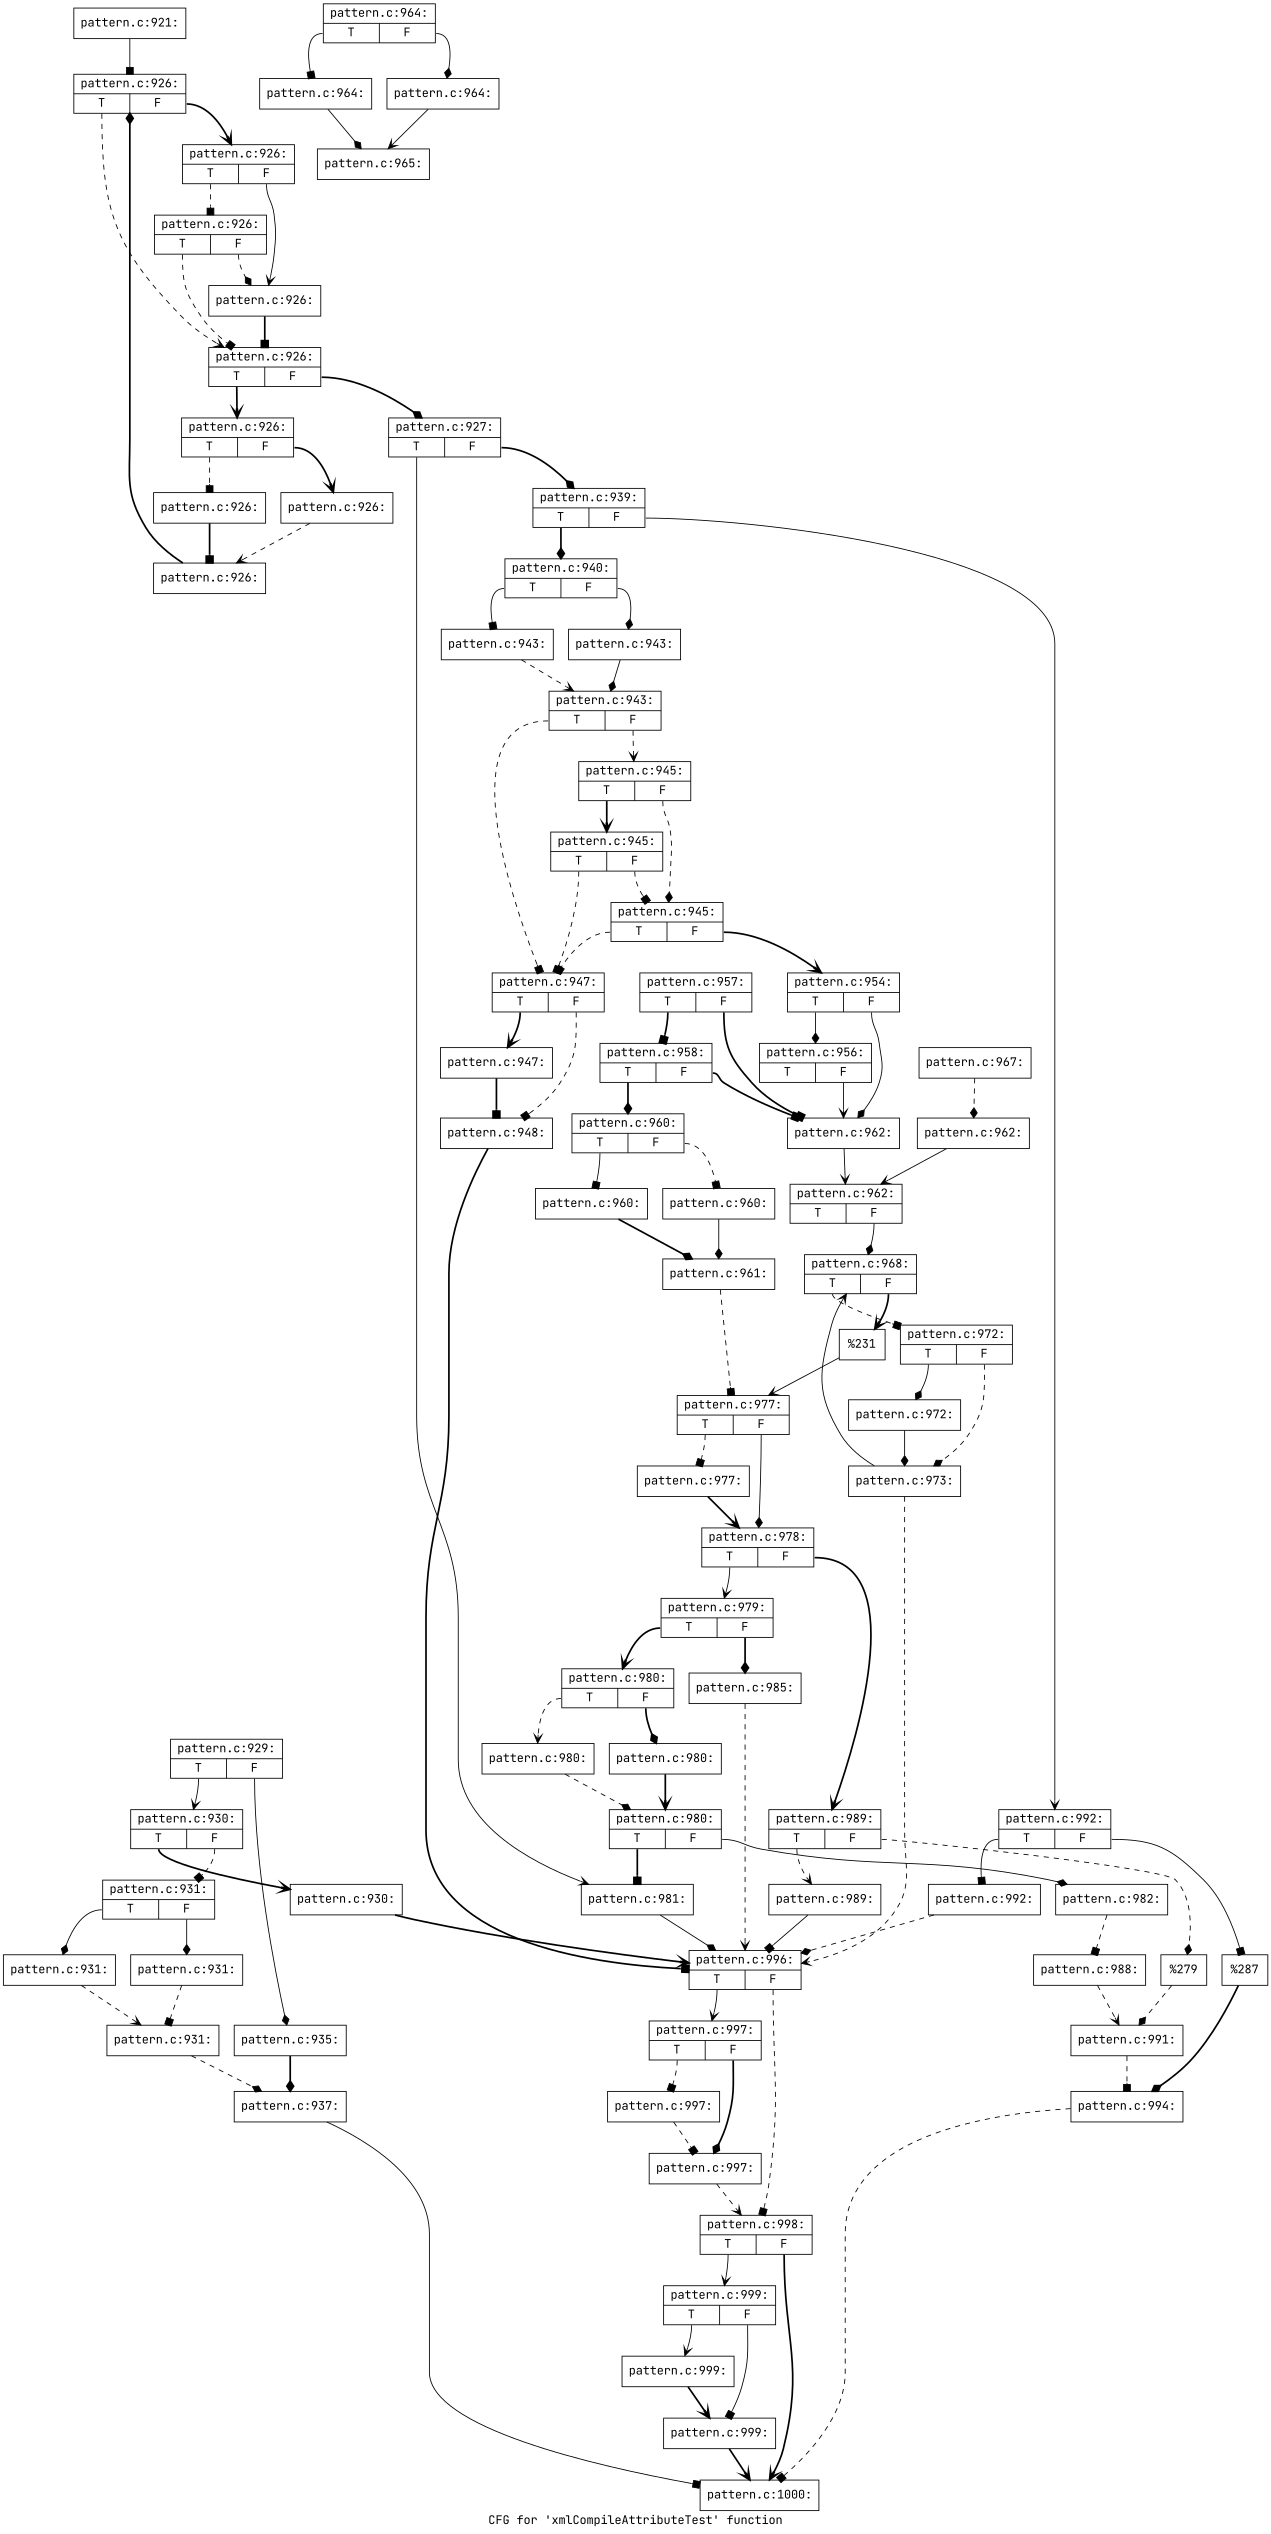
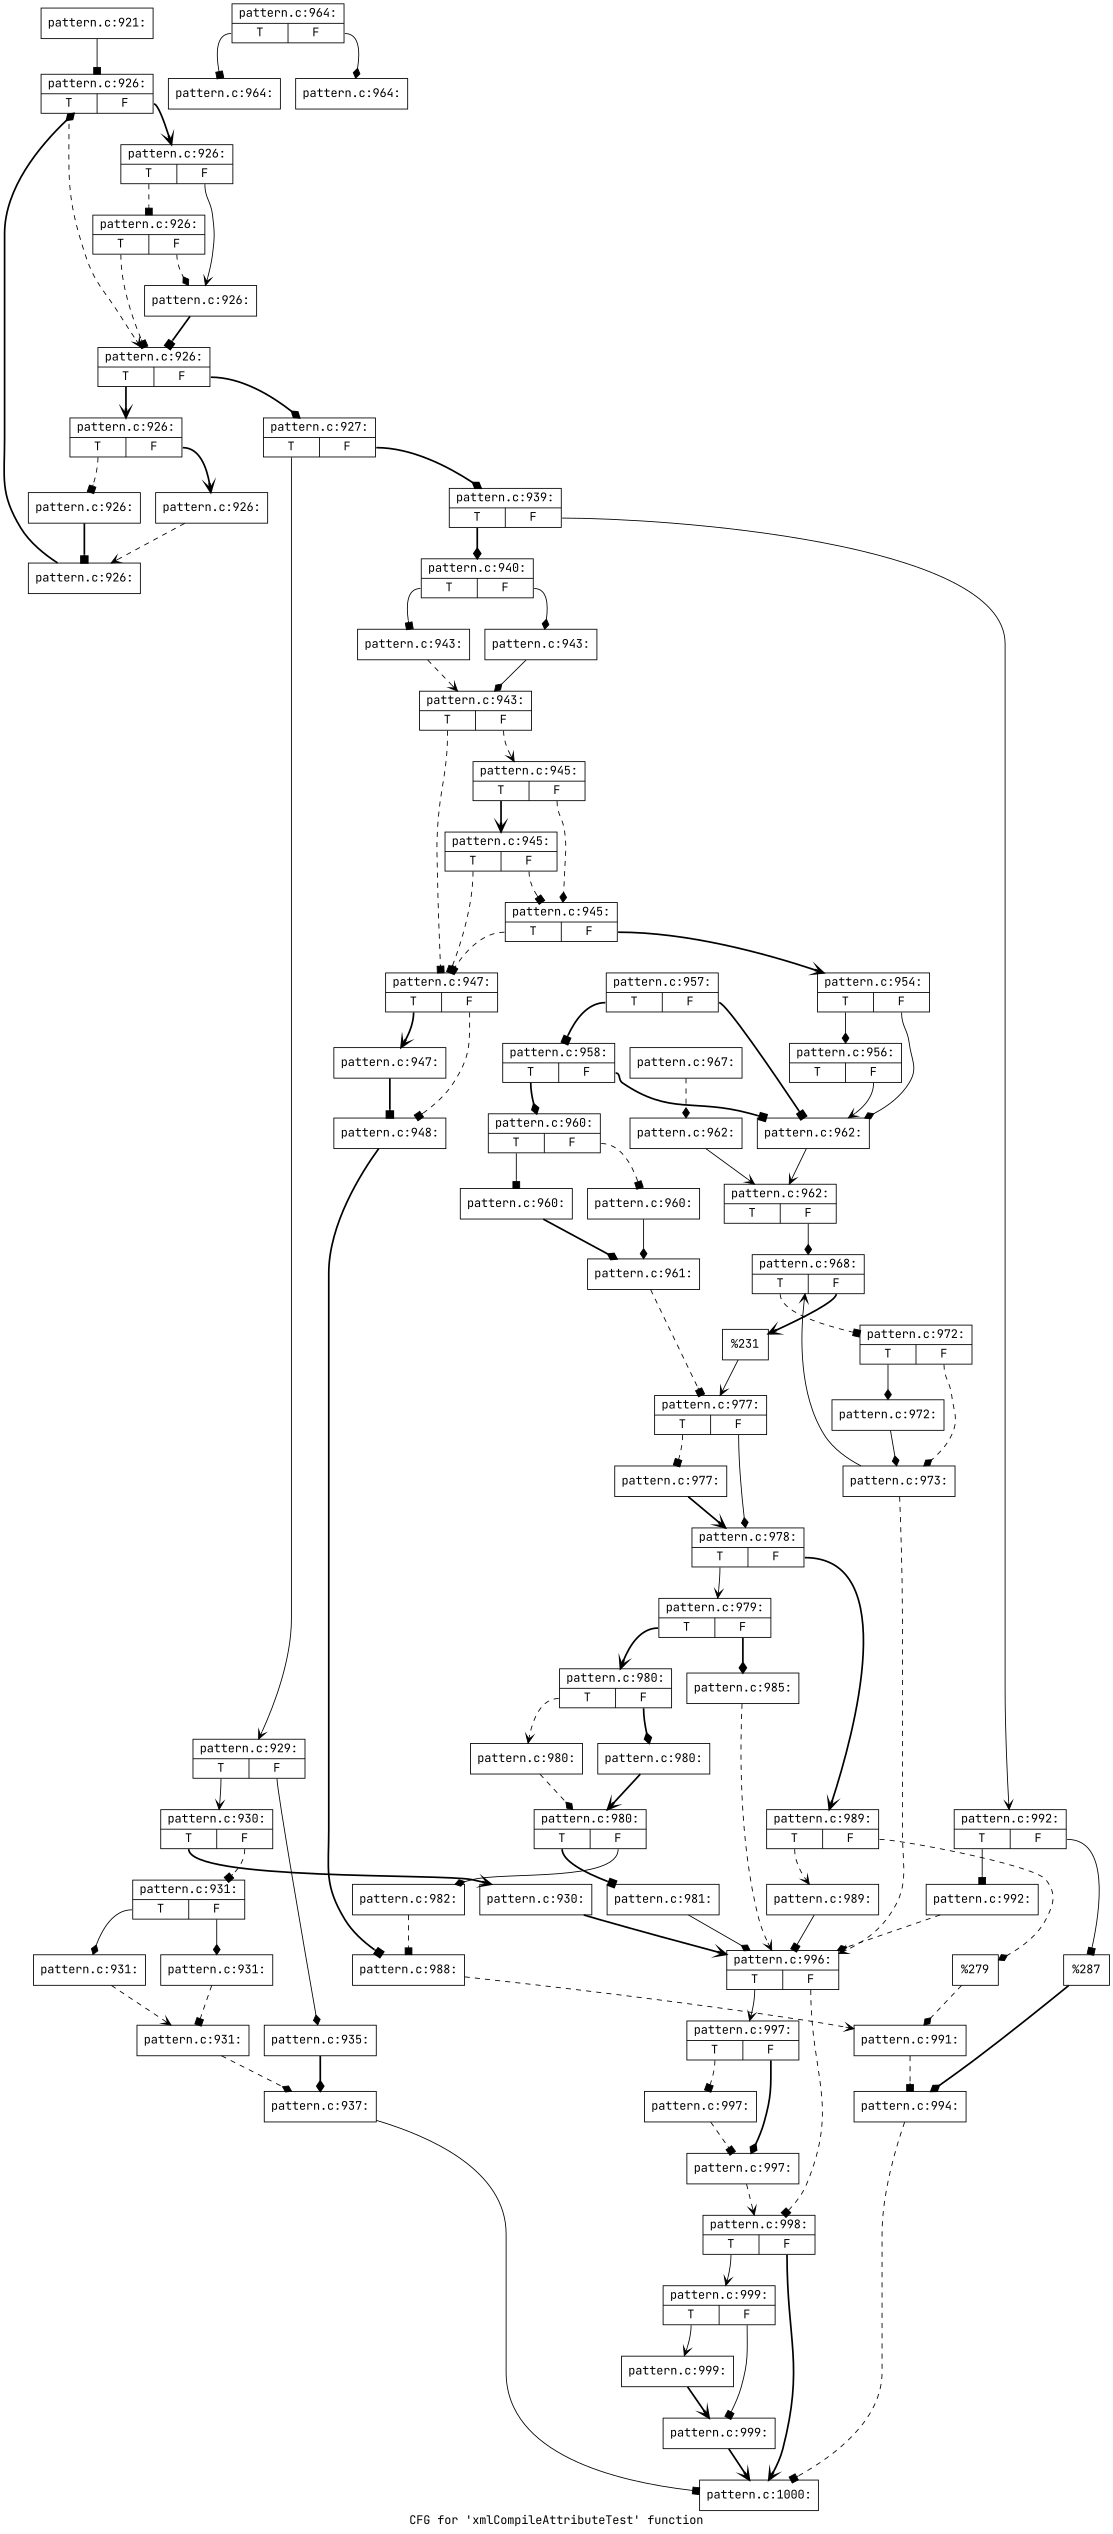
(373, 164) -> none
(417, 1203) -> (291, 1097)
(426, 1644) -> (329, 1551)
